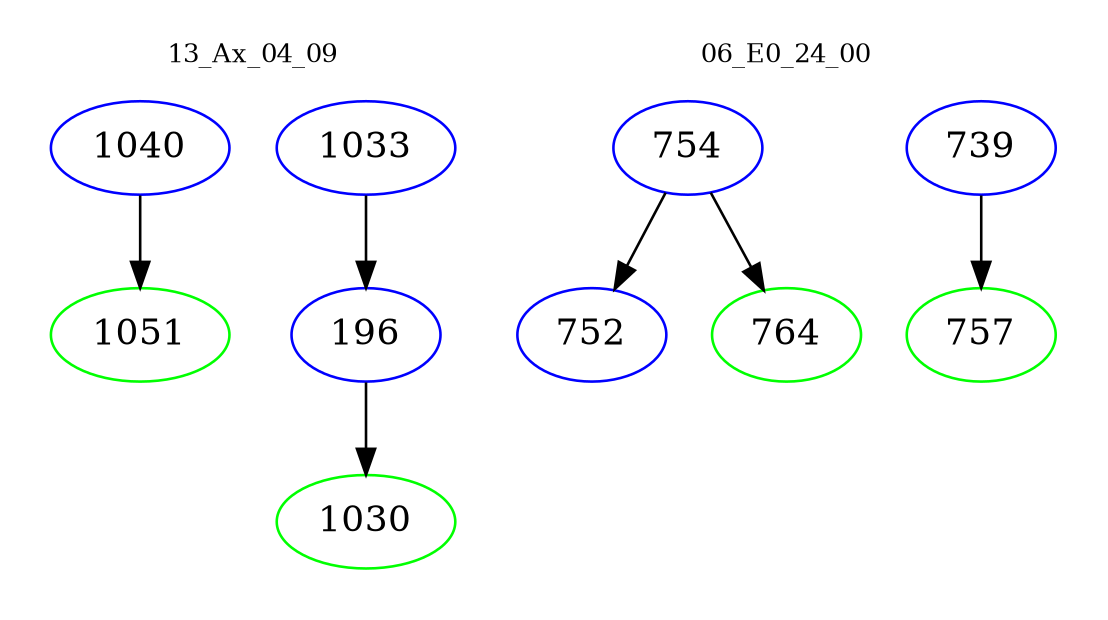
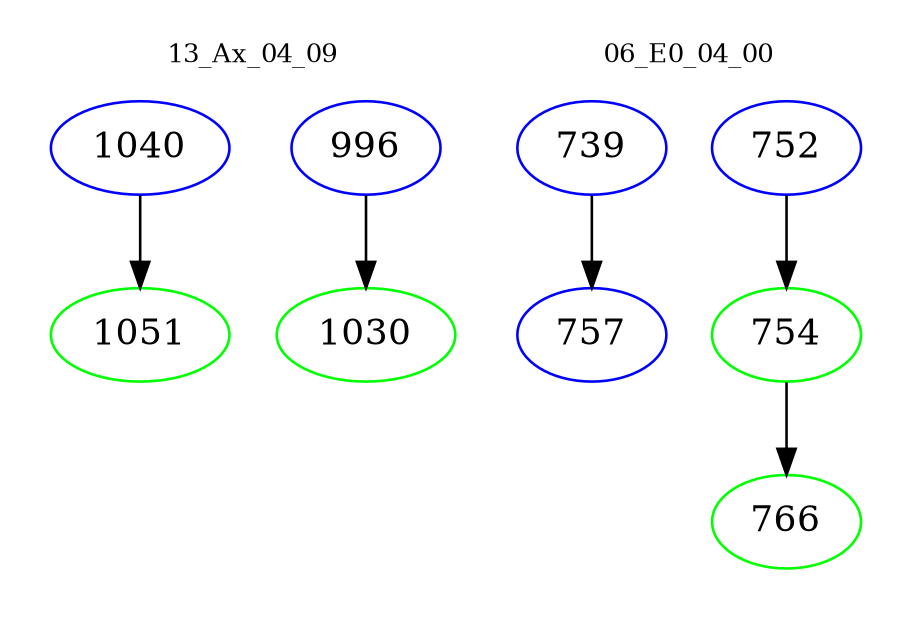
(787, 56) -> (689, 56)
(366, 148) -> none
(688, 148) -> (787, 335)
(646, 229) -> (787, 229)
(366, 335) -> (366, 148)
(787, 335) -> (787, 522)
(981, 335) -> (592, 335)
